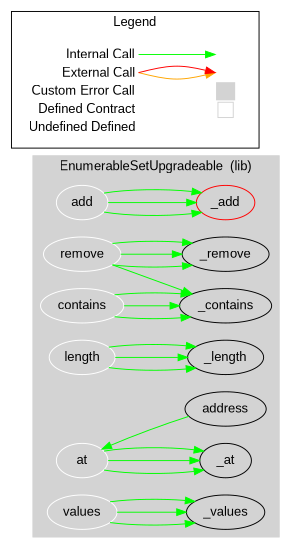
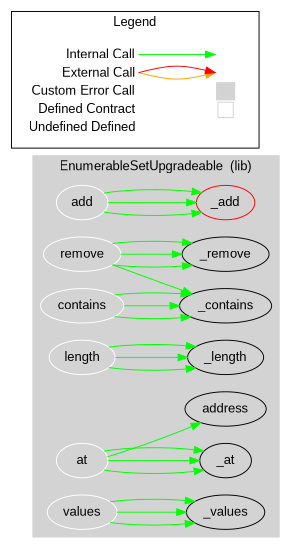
(150, 430) -> (152, 442)
